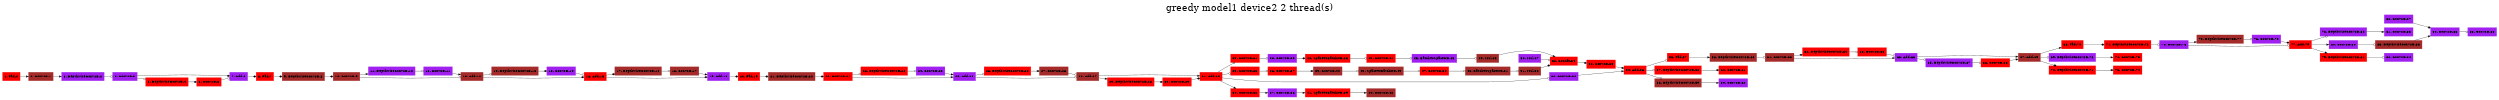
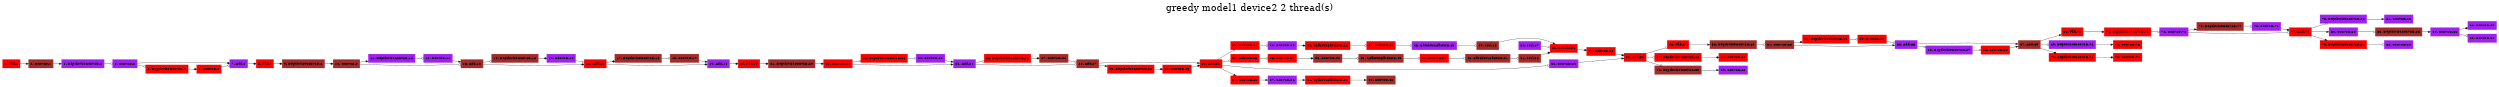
(2420, 25) -> (2462, 29)
